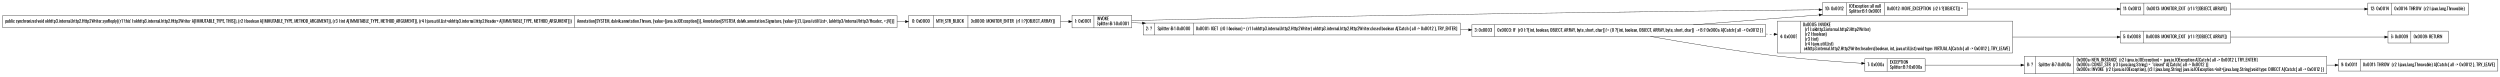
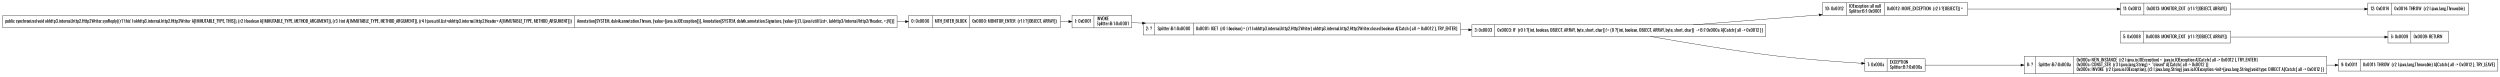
(1475, 14) -> none
(950, 21) -> (951, 21)
(1895, 37) -> none
